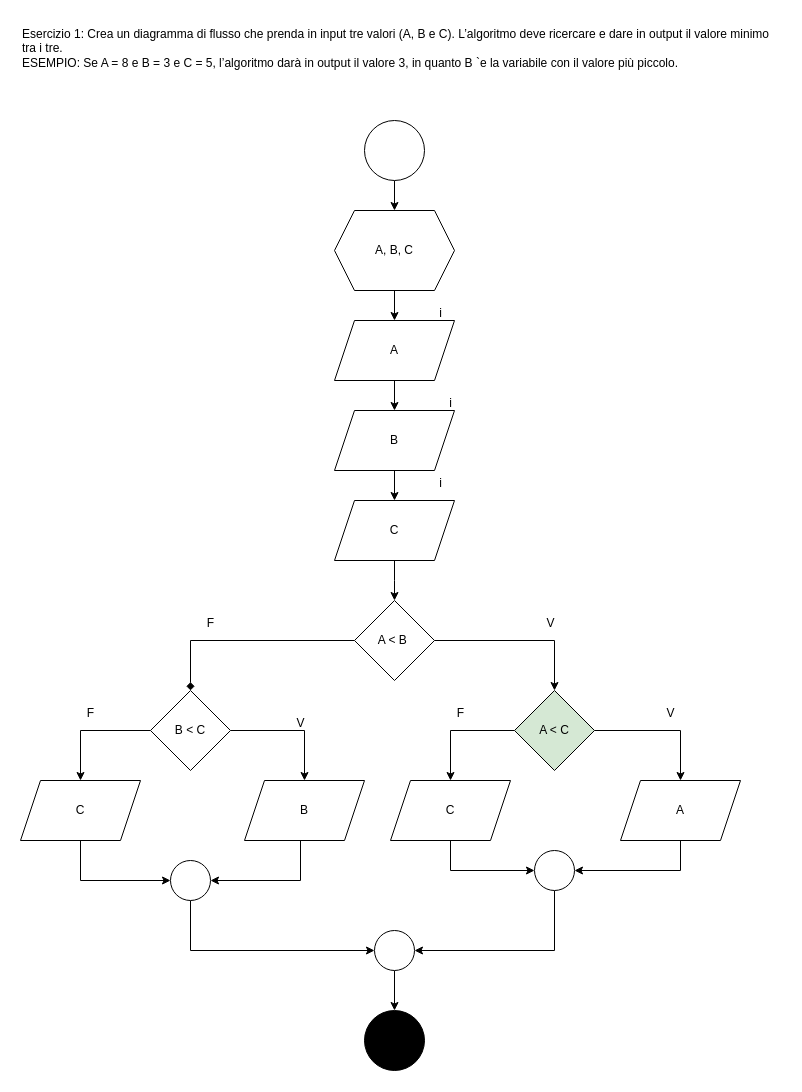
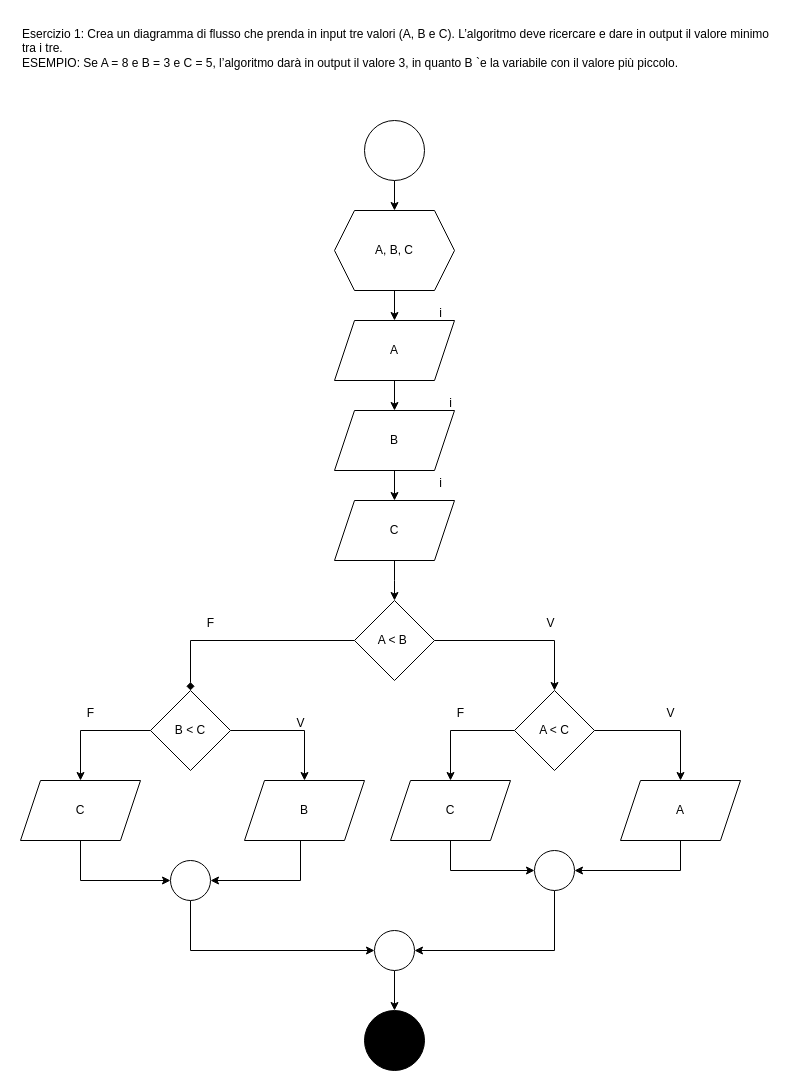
(555, 731) -> (555, 731)
